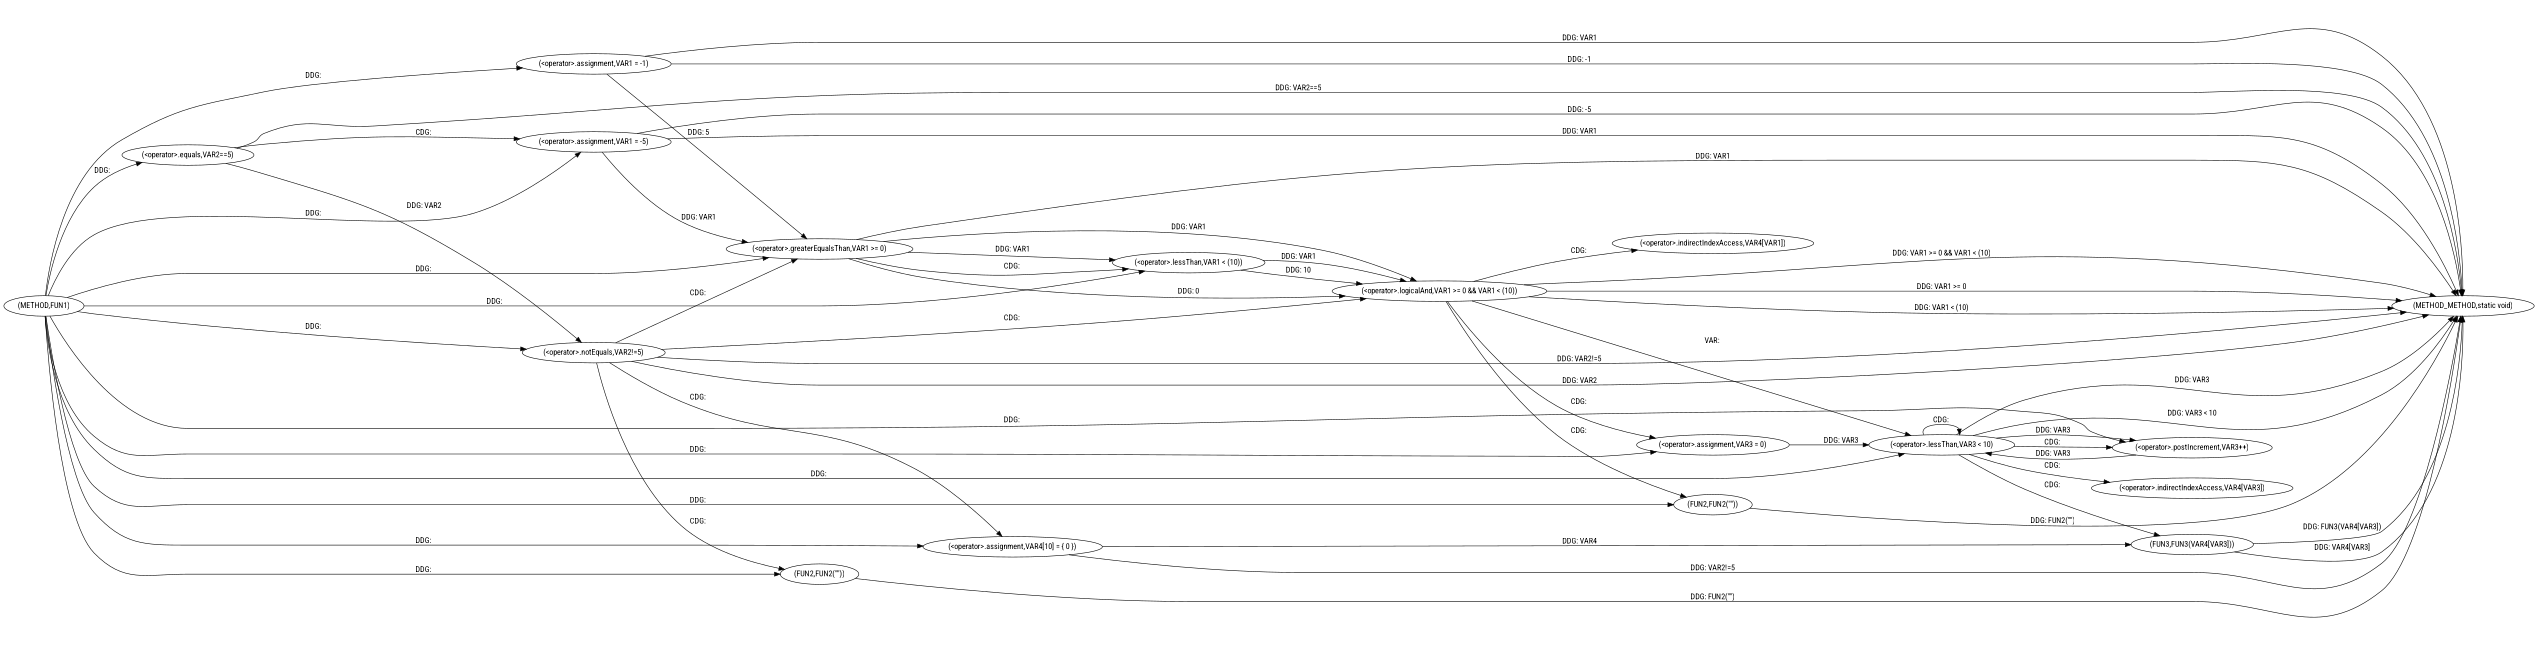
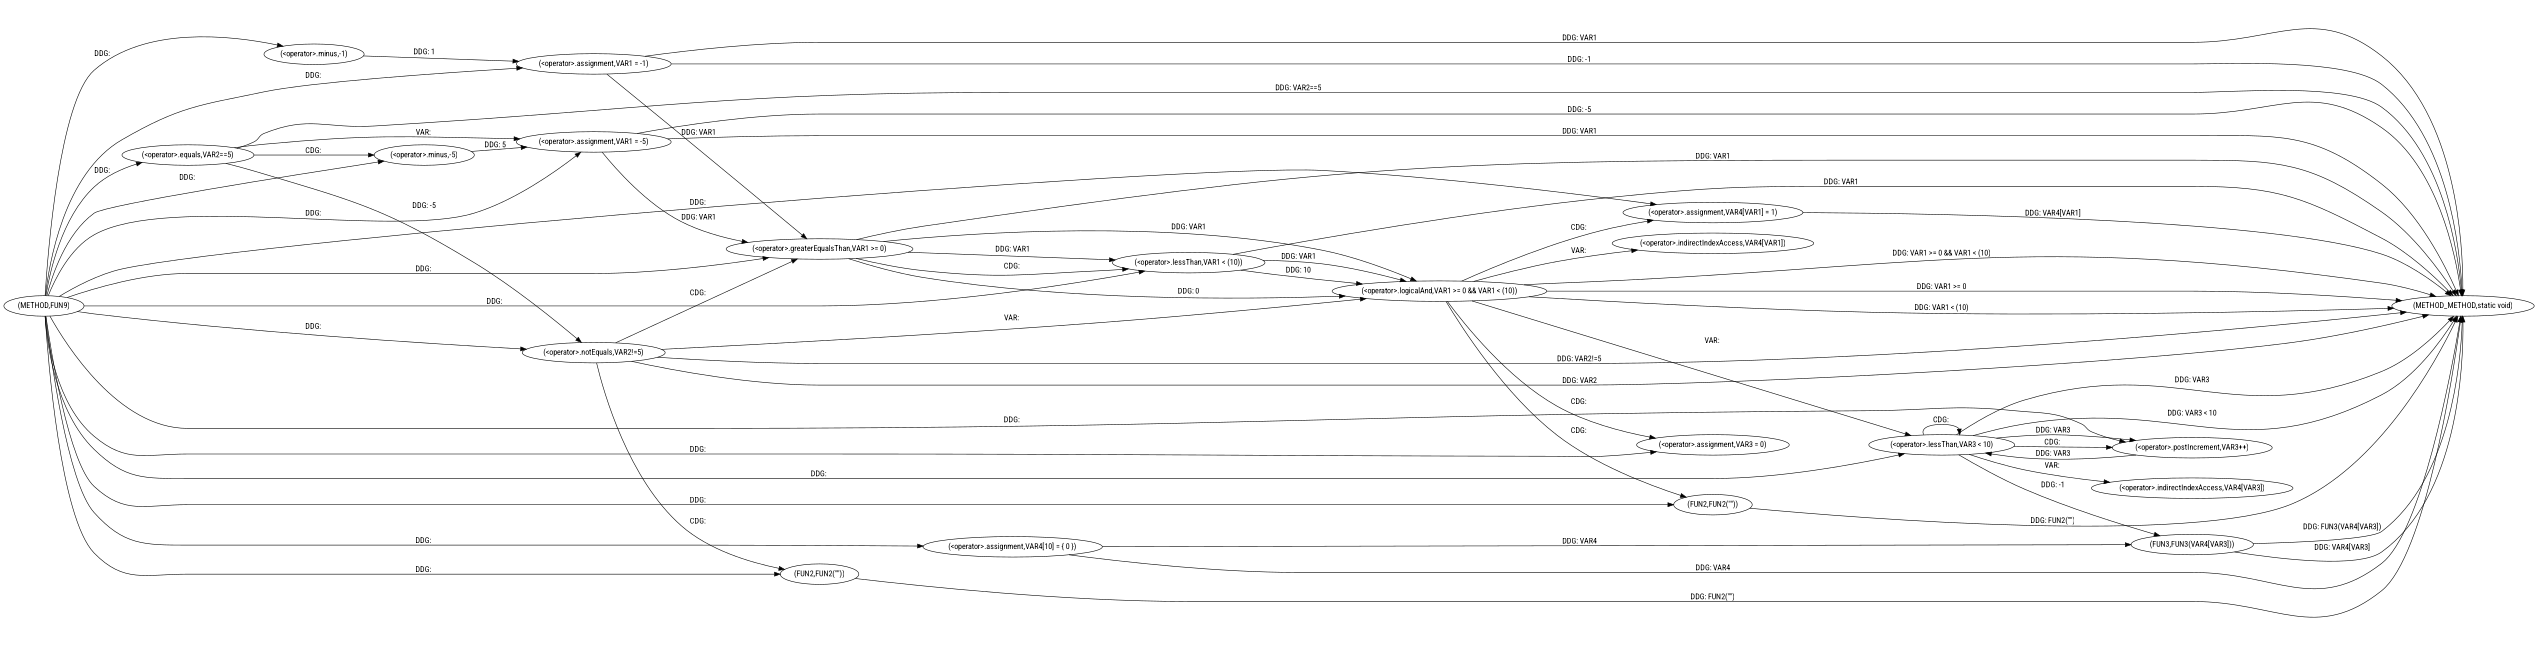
none -> (314, 54)
(424, 133) -> (424, 133)
(699, 133) -> (699, 133)
none -> (424, 155)
none -> (1853, 186)
(424, 206) -> (424, 206)
none -> (1713, 213)
(1580, 251) -> (1580, 251)
(44, 306) -> (44, 306)
(1013, 318) -> (1013, 318)
(811, 434) -> none
(1826, 445) -> none
(2053, 466) -> (2053, 466)
(2053, 485) -> (2053, 485)
(1713, 568) -> (1713, 568)
